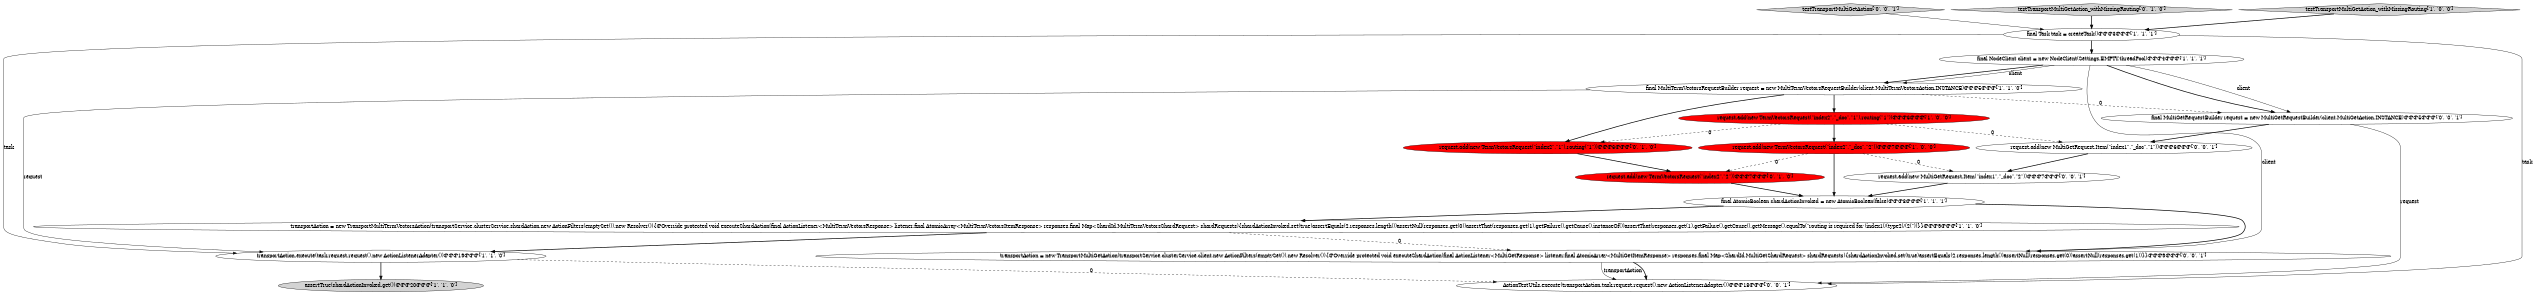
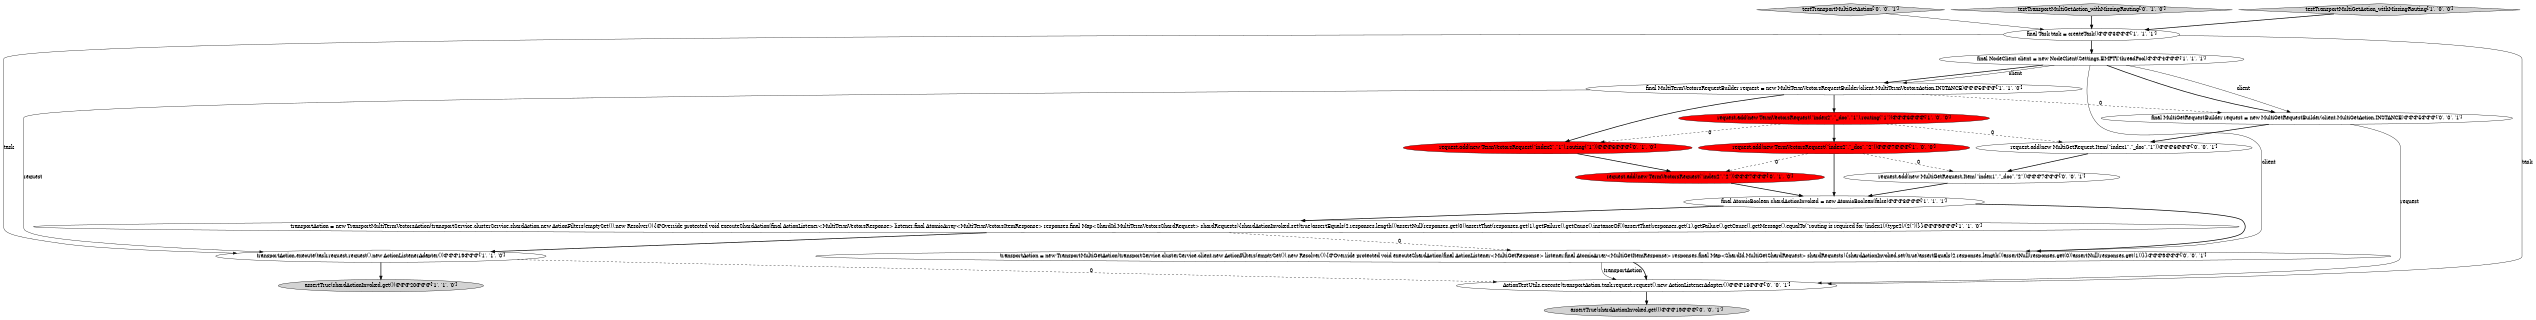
none -> (1647, 310)
